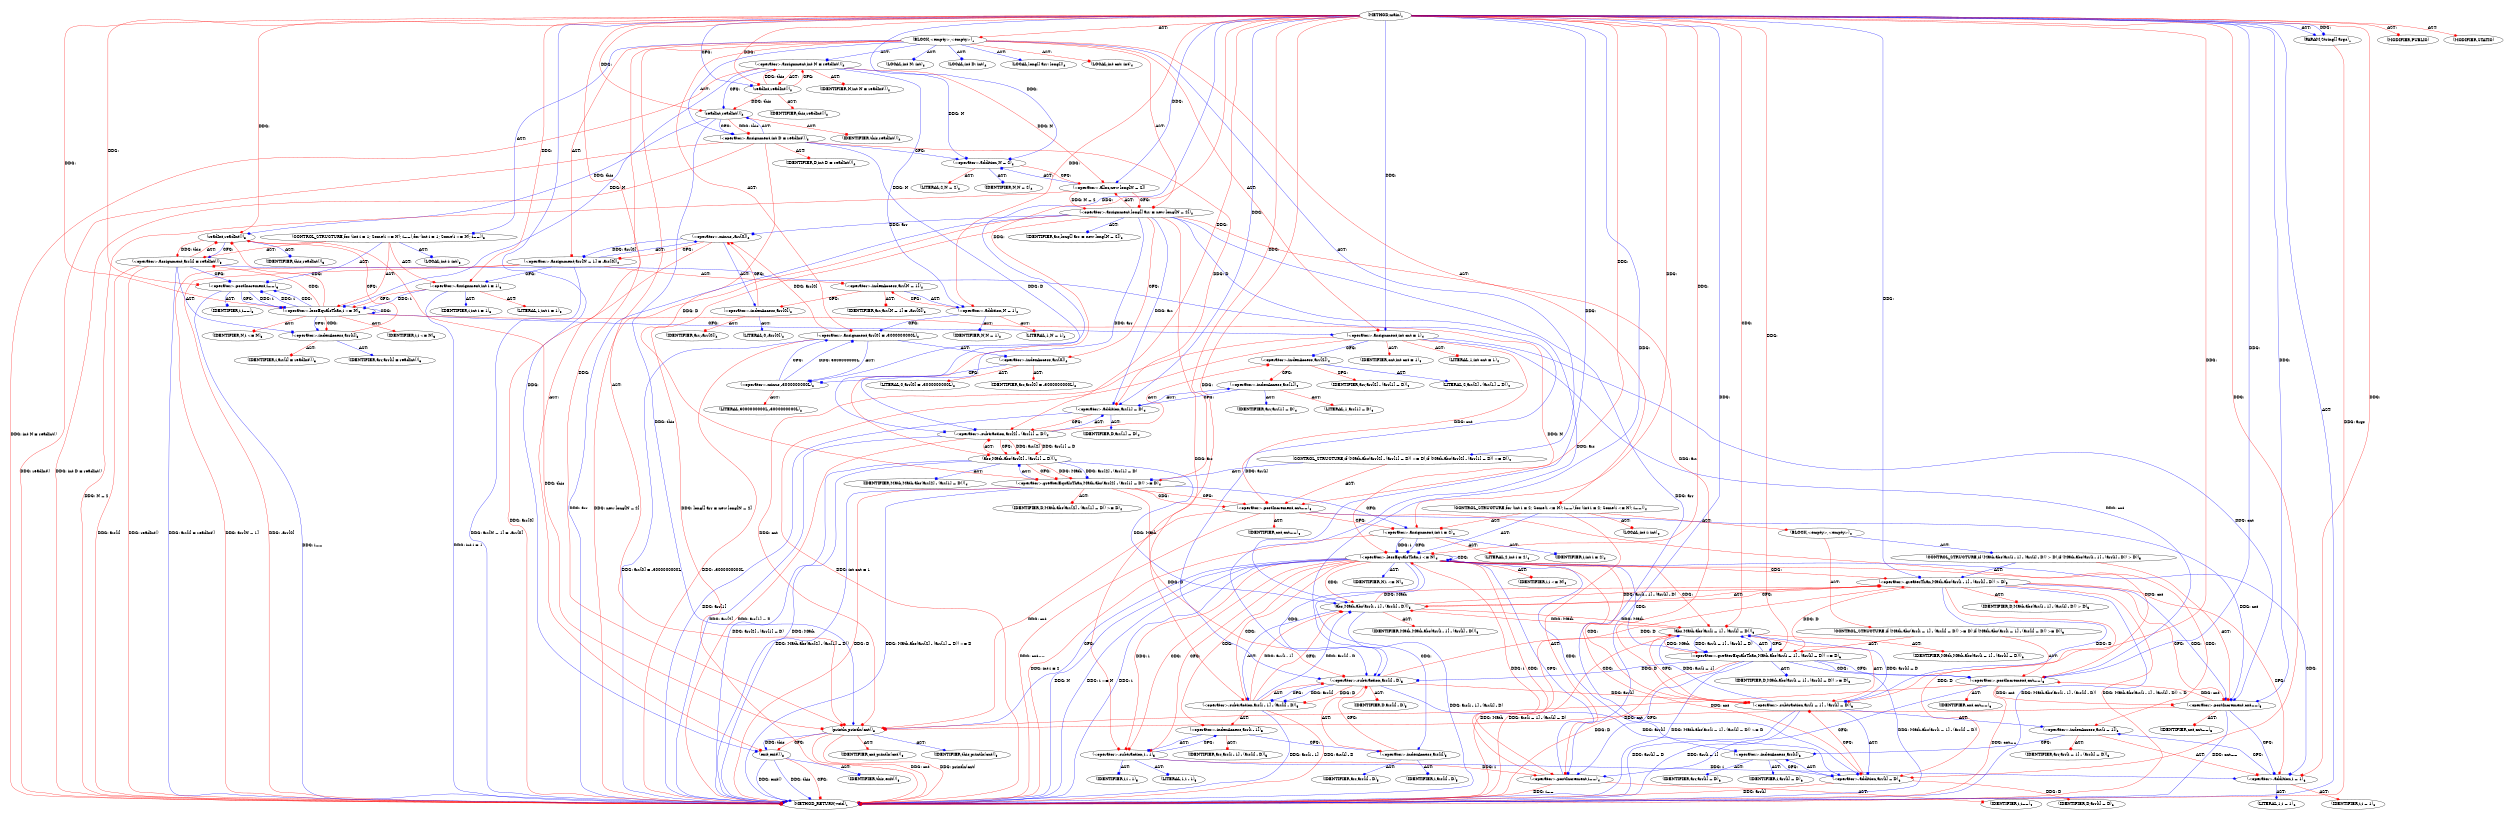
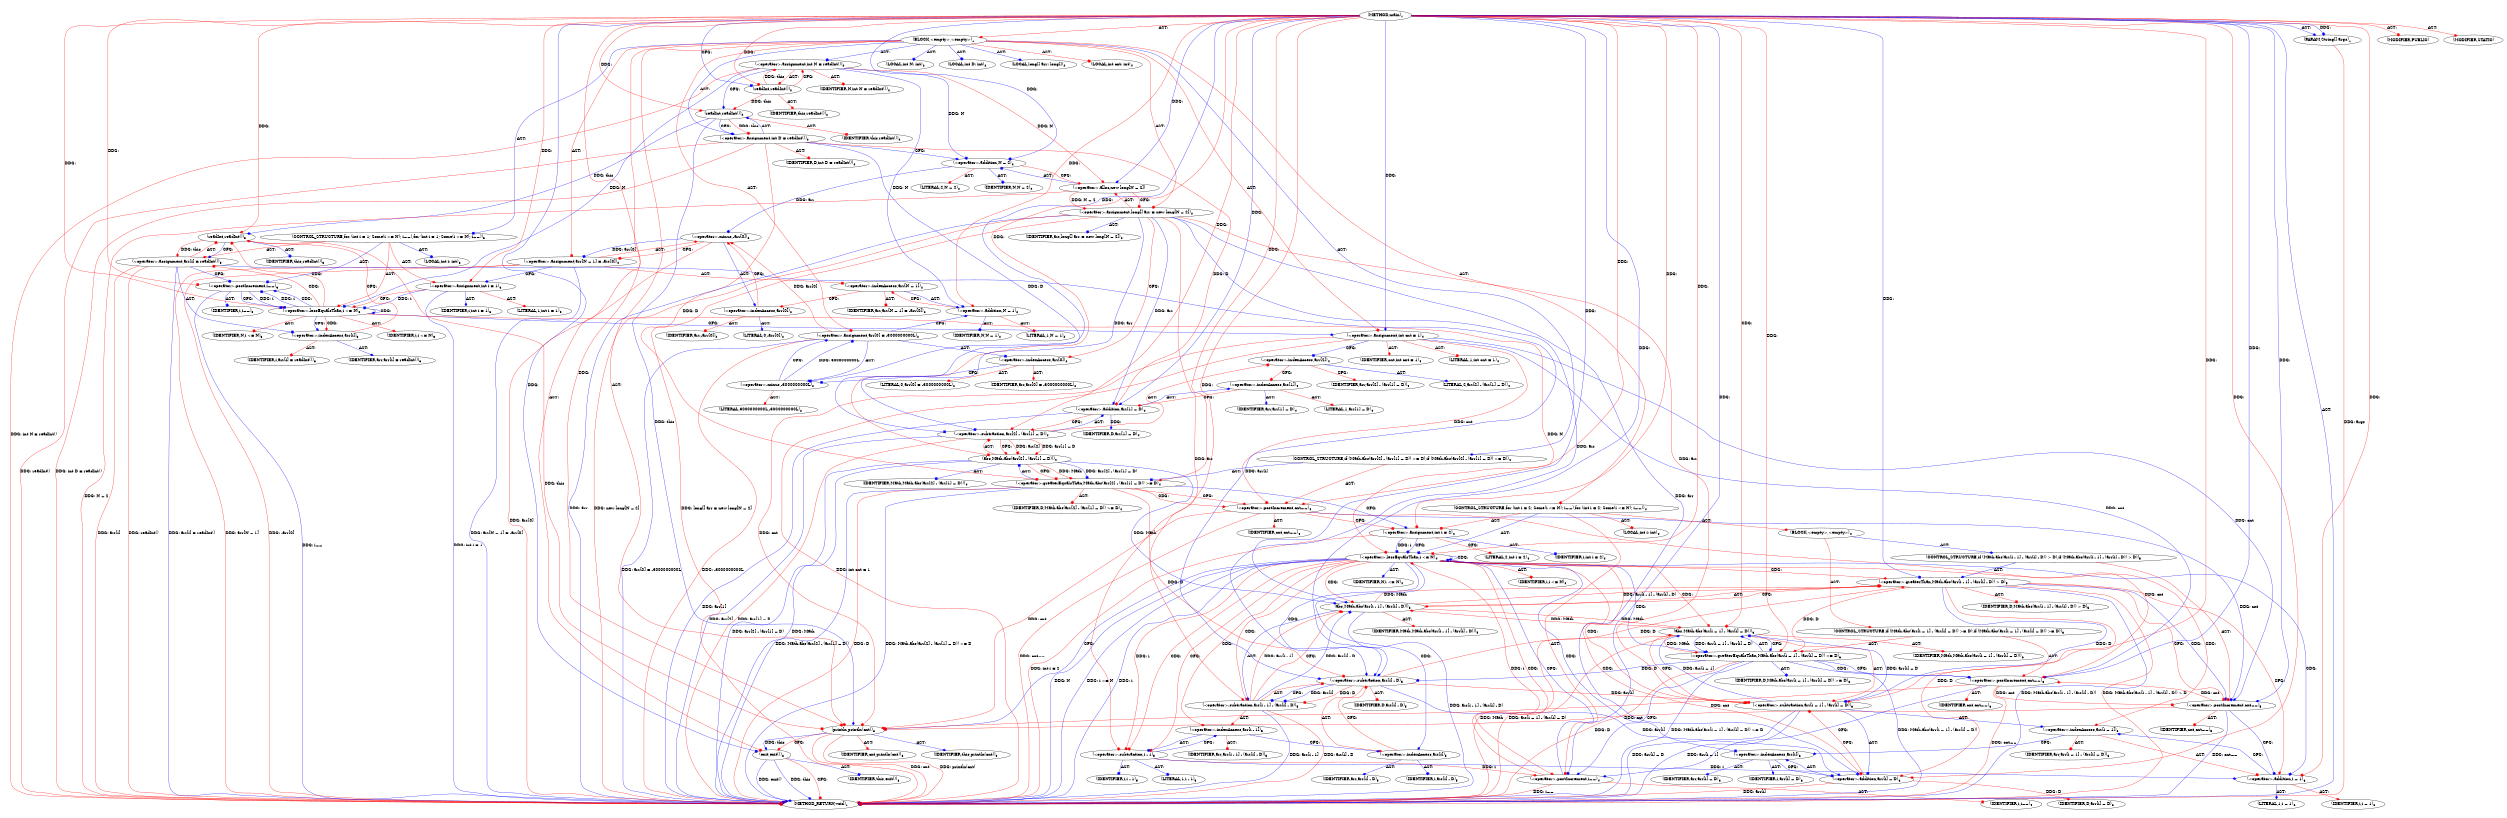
(911, 222) -> (837, 187)
(1666, 242) -> (1666, 242)
(646, 250) -> (646, 250)
(926, 319) -> (927, 324)
(1190, 398) -> (1190, 398)
(1117, 422) -> (1117, 422)
(1474, 545) -> (1474, 545)
